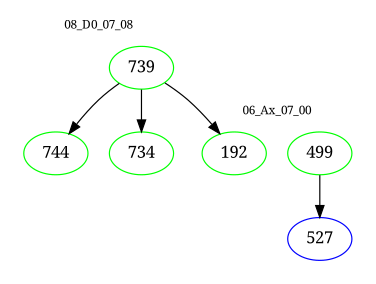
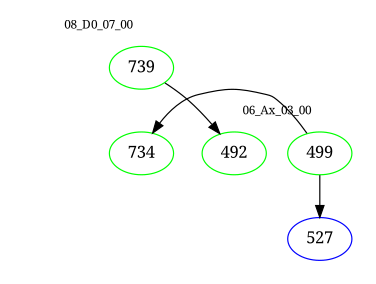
(99, 26) -> (99, 26)
(141, 105) -> (236, 90)
(277, 111) -> (277, 111)
(56, 153) -> none
(234, 153) -> (234, 153)
